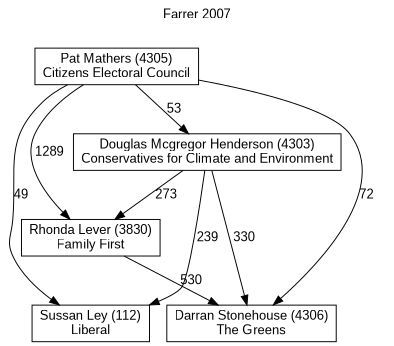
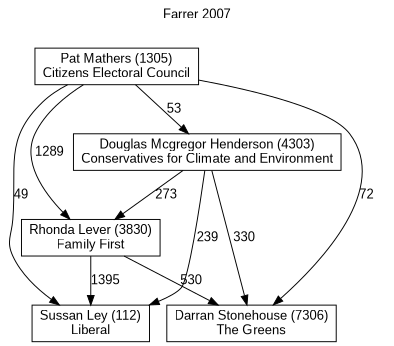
(117, 66) -> (117, 66)
none -> (91, 276)
(252, 323) -> (252, 323)
